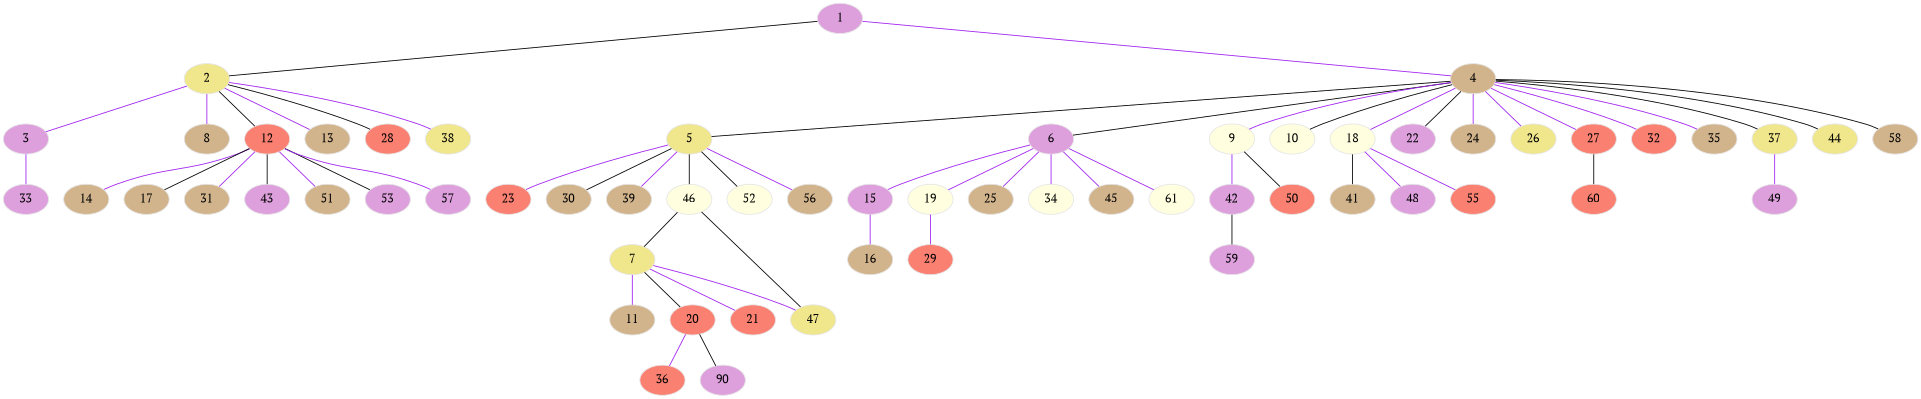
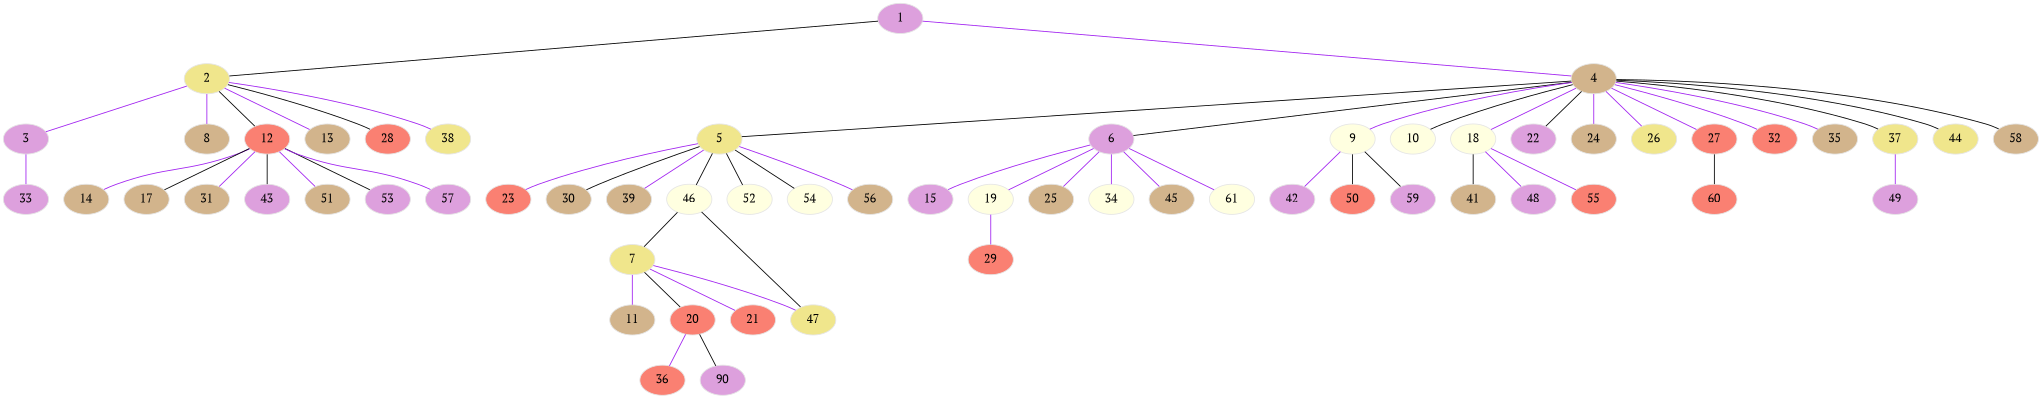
none -> (810, 199)
(1232, 230) -> (1383, 169)
(870, 260) -> none
